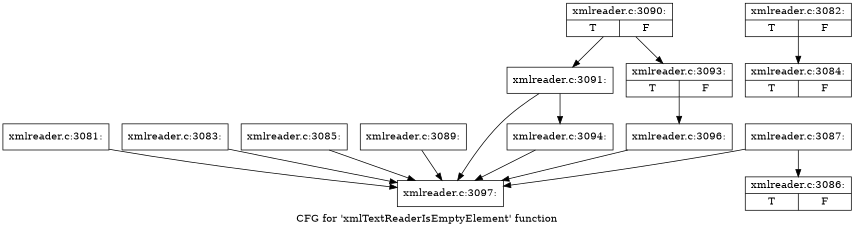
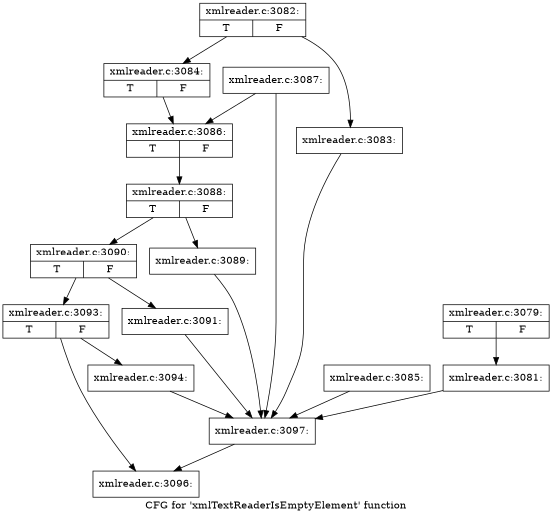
none -> (340, 70)
(560, 105) -> (98, 350)
none -> (167, 107)
(568, 164) -> (208, 456)
none -> (179, 201)
none -> (496, 321)
